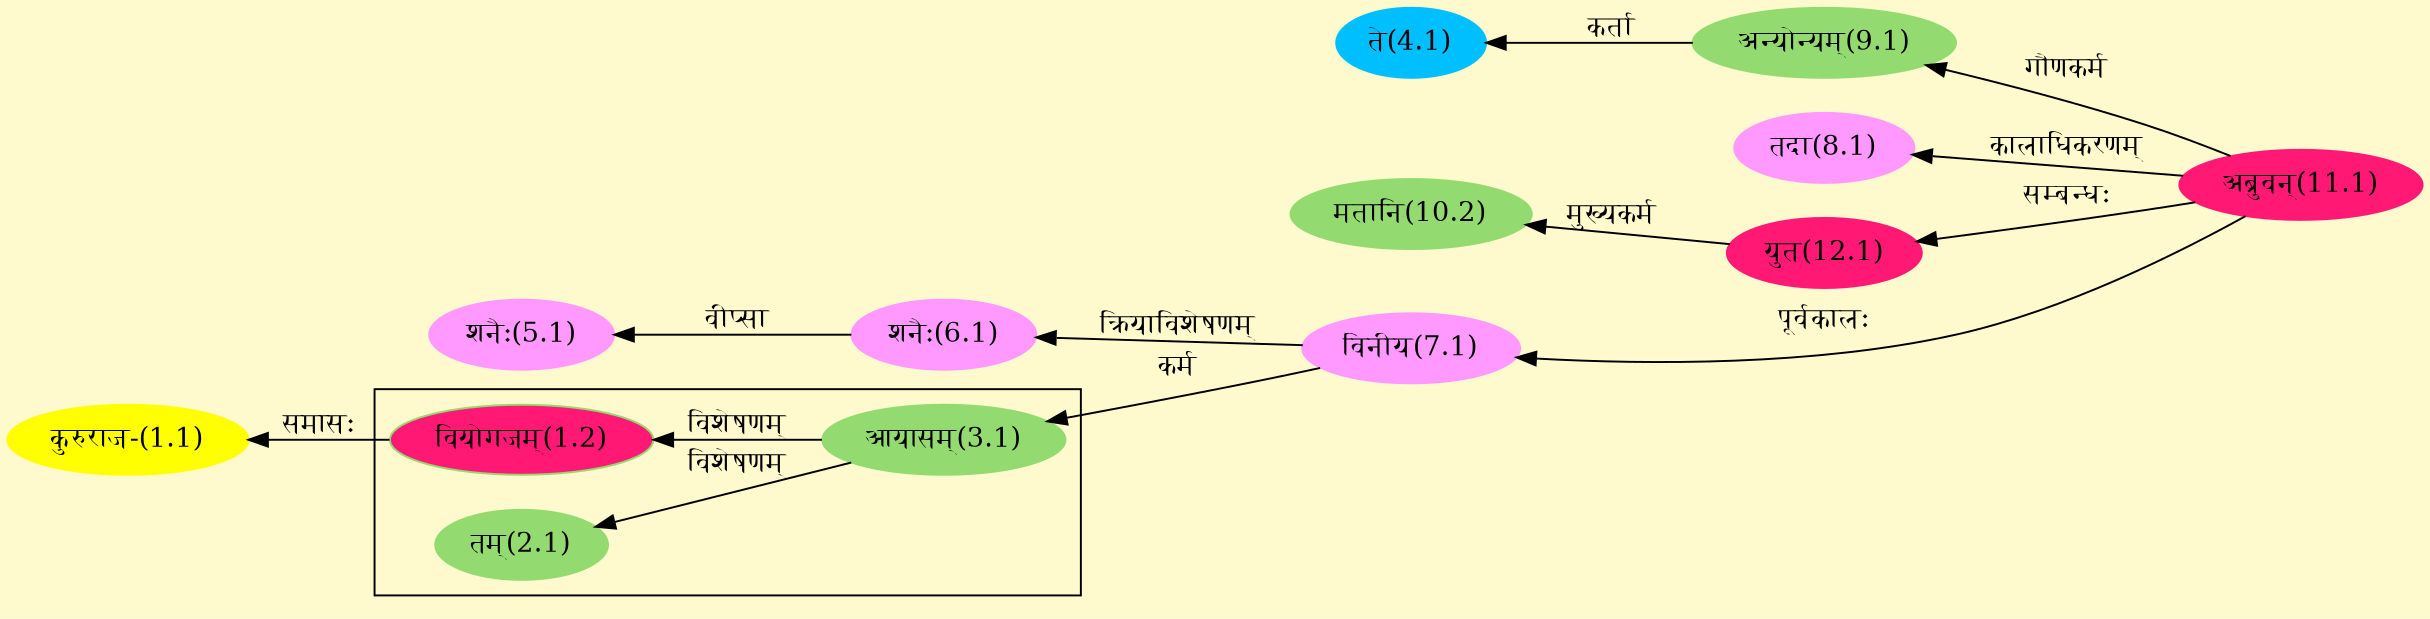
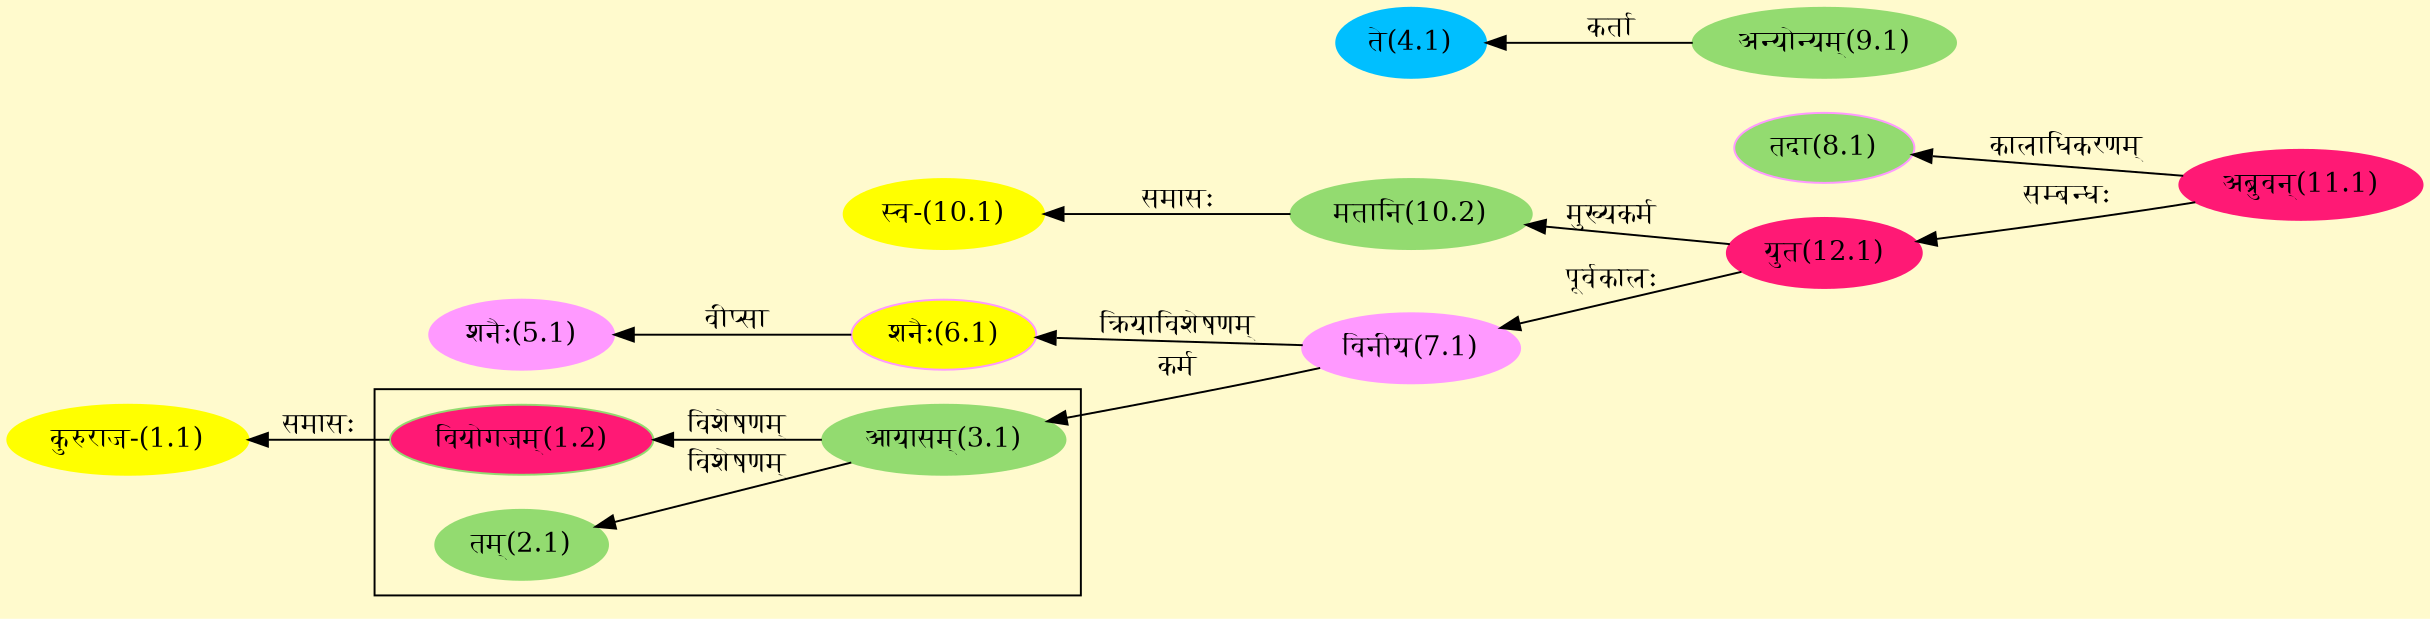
(2089, 108) -> none
(1824, 148) -> (1824, 148)
none -> (944, 214)
(944, 335) -> (944, 335)
(1903, 345) -> (1630, 298)
